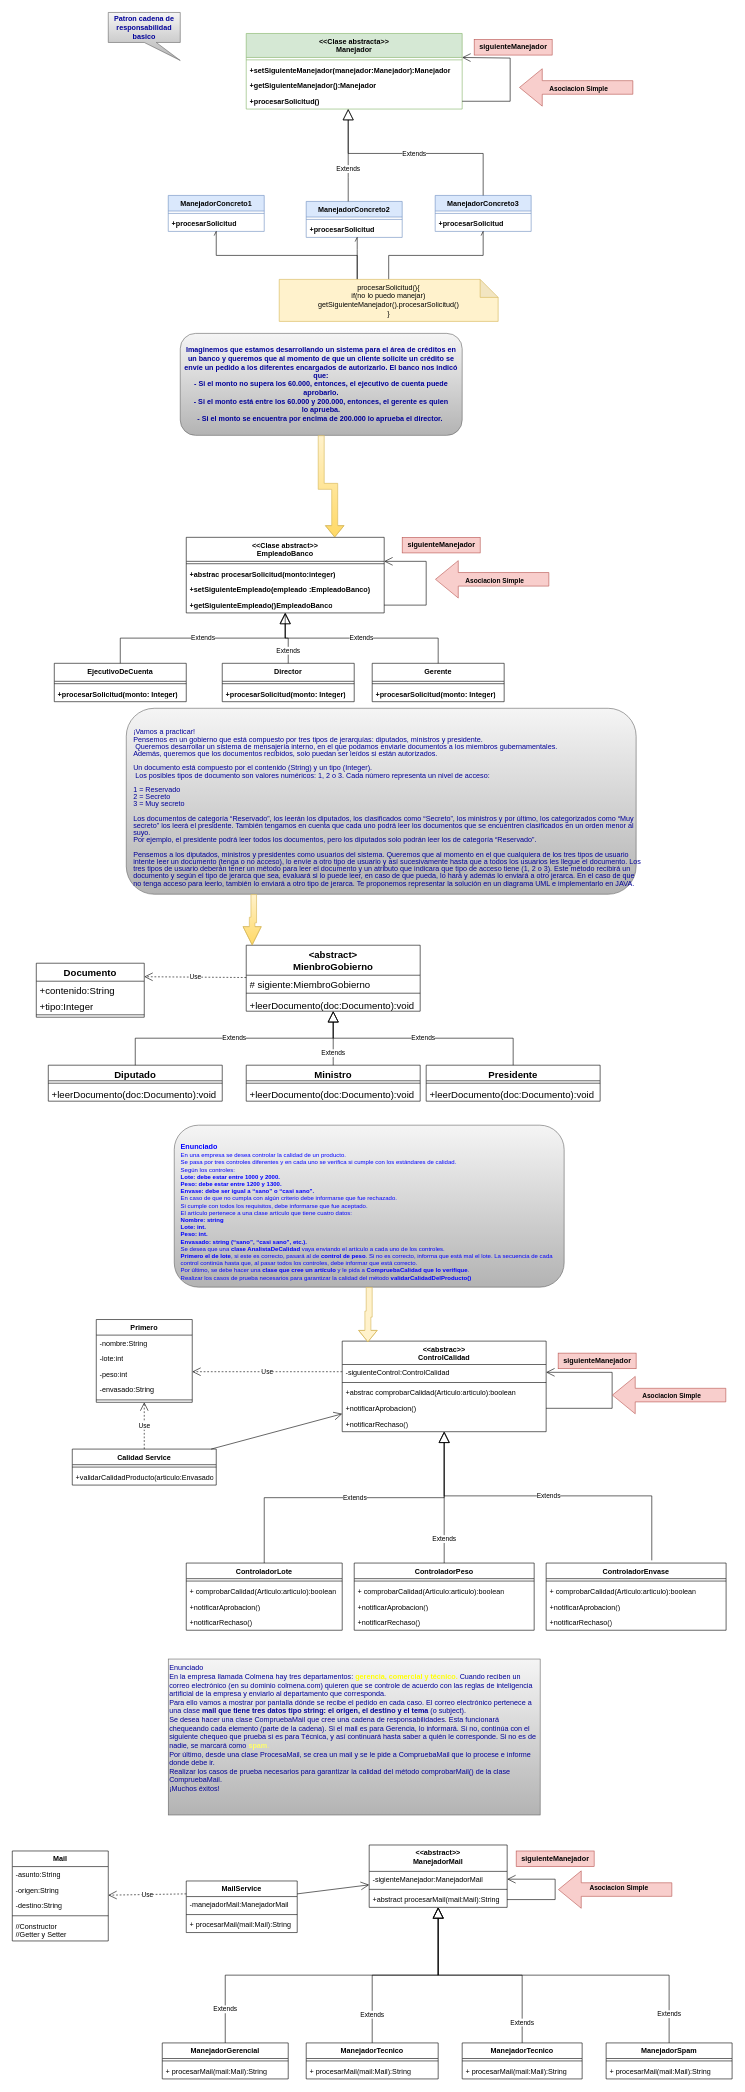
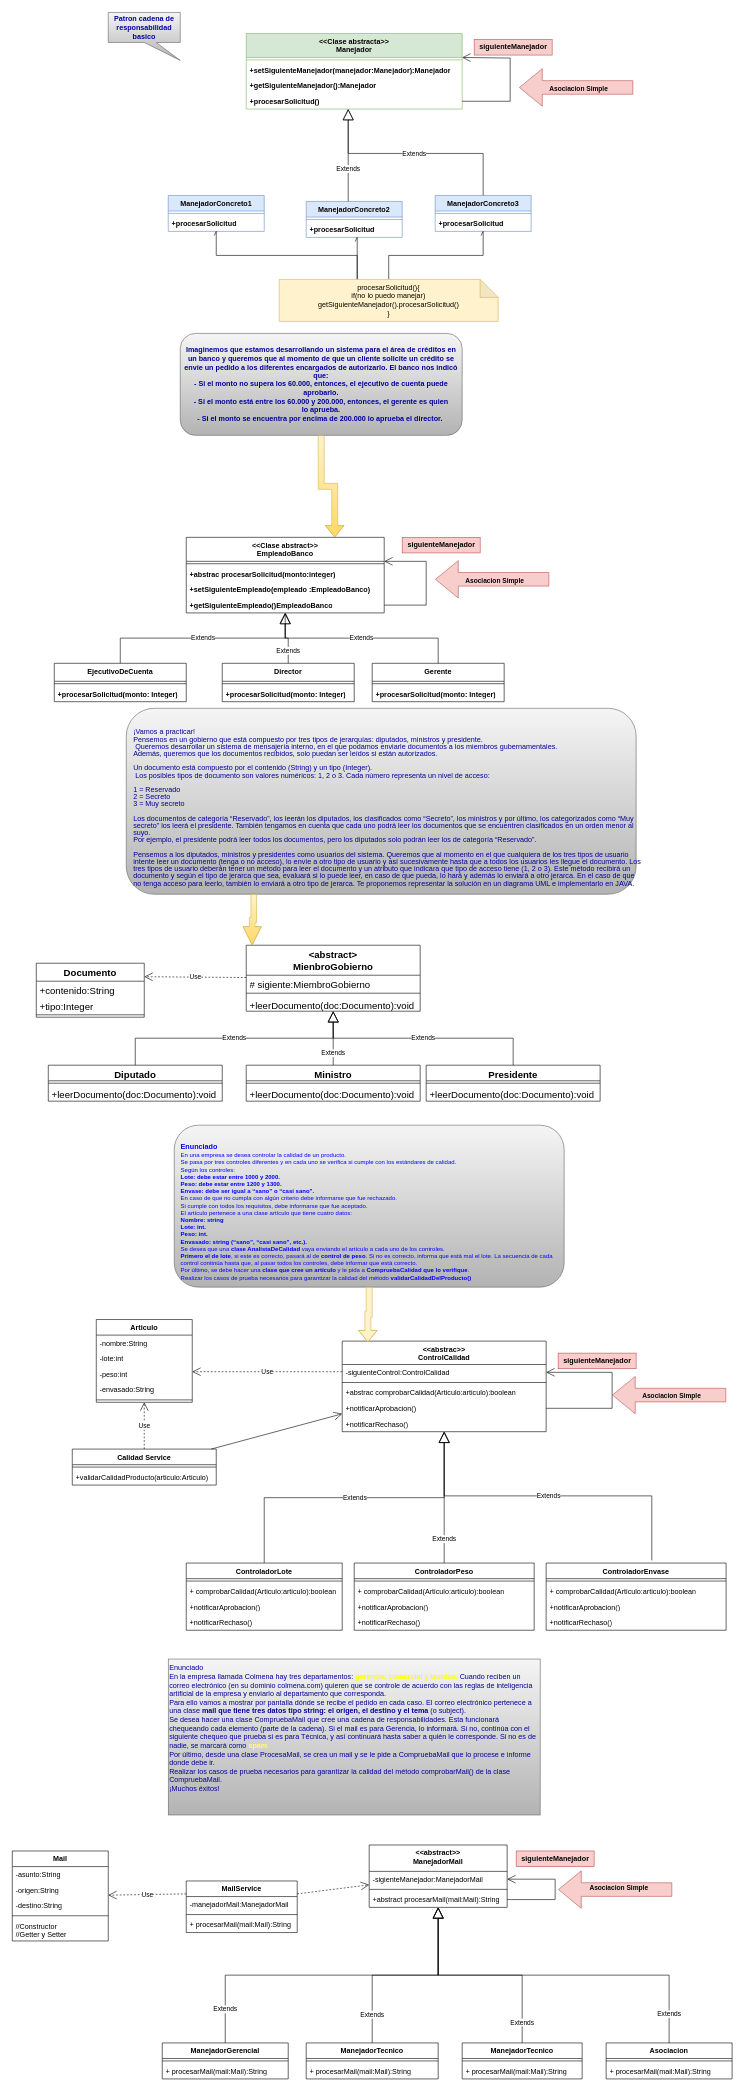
(144, 1328) -> (144, 1328)
(145, 1483) -> (145, 1483)
(331, 1890) -> (331, 1890)
(669, 2052) -> (669, 2052)
